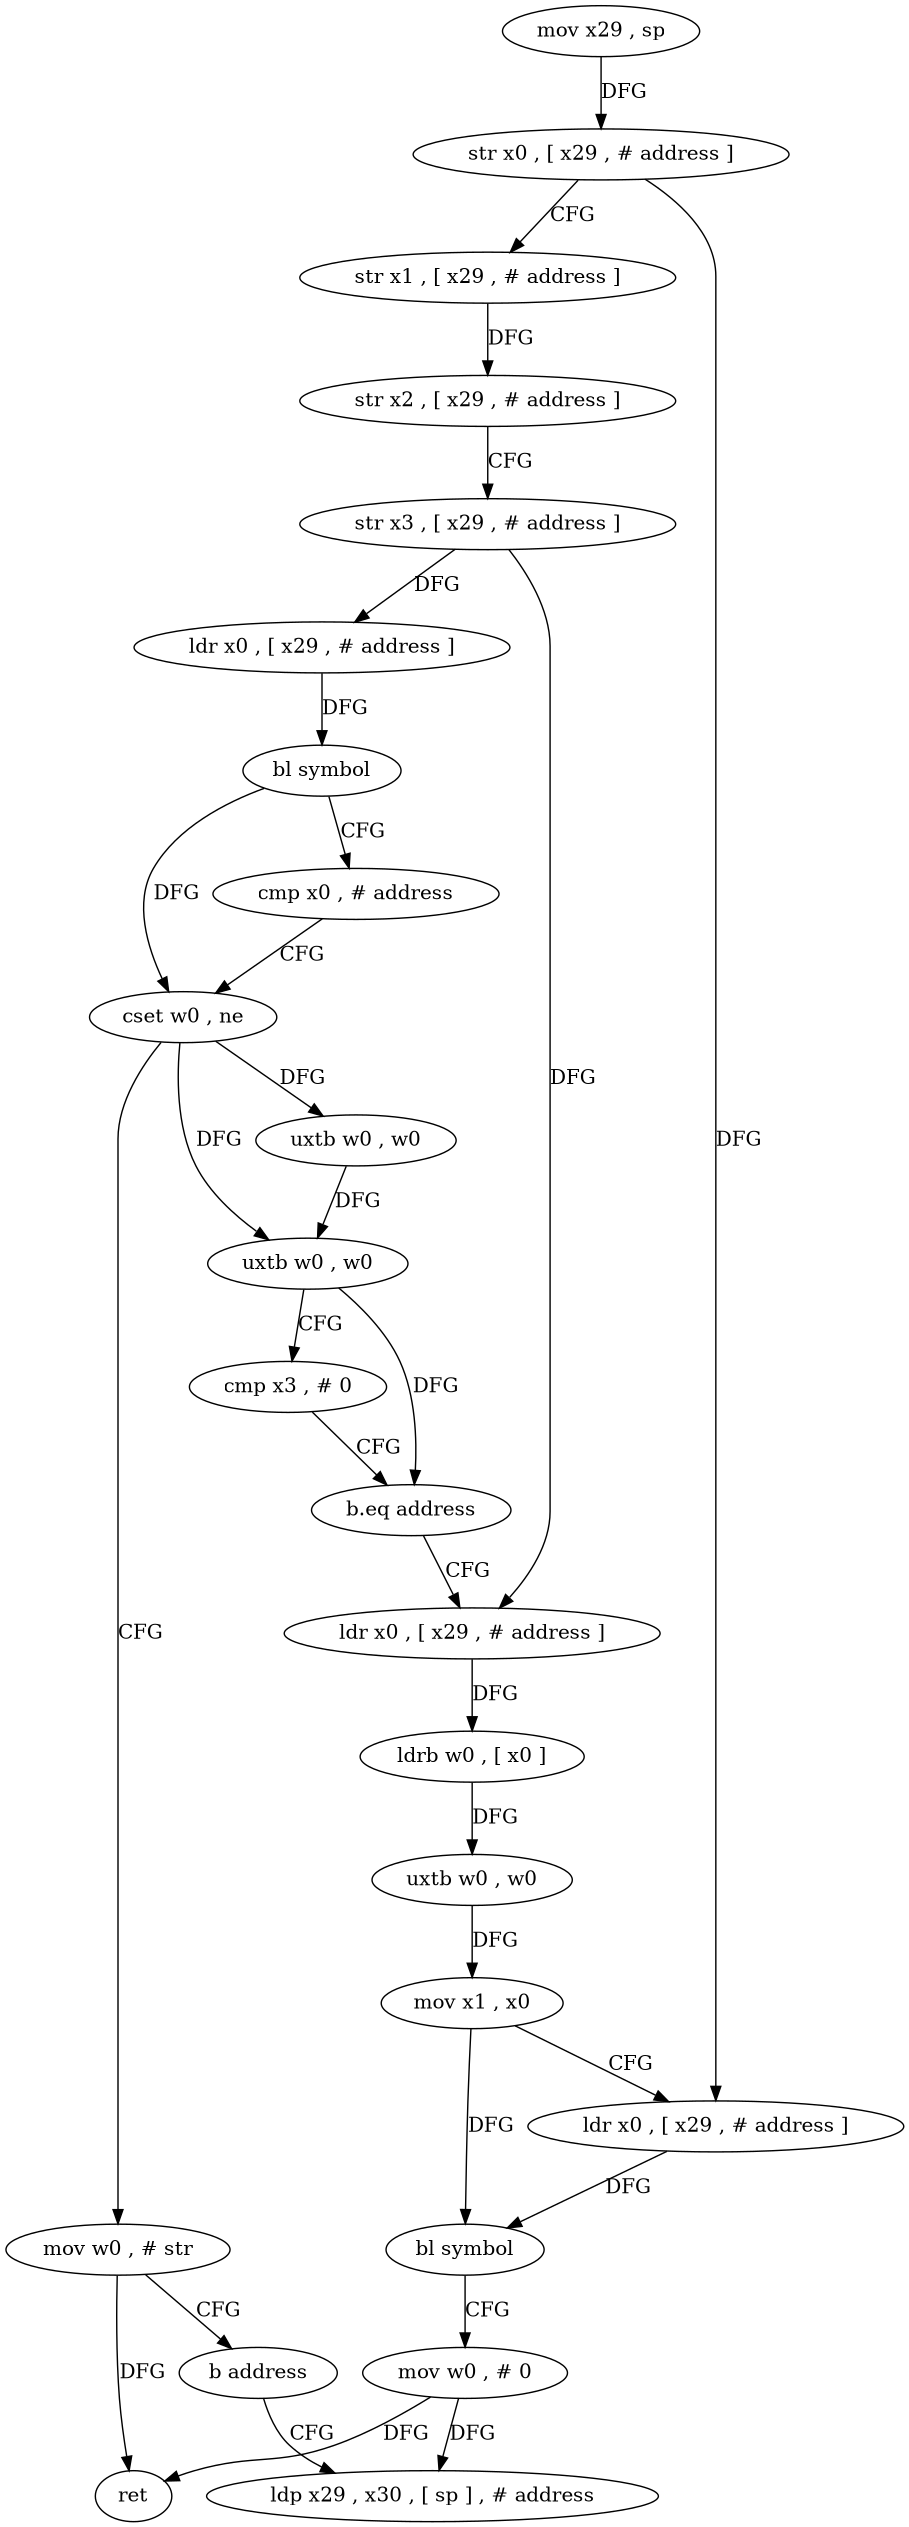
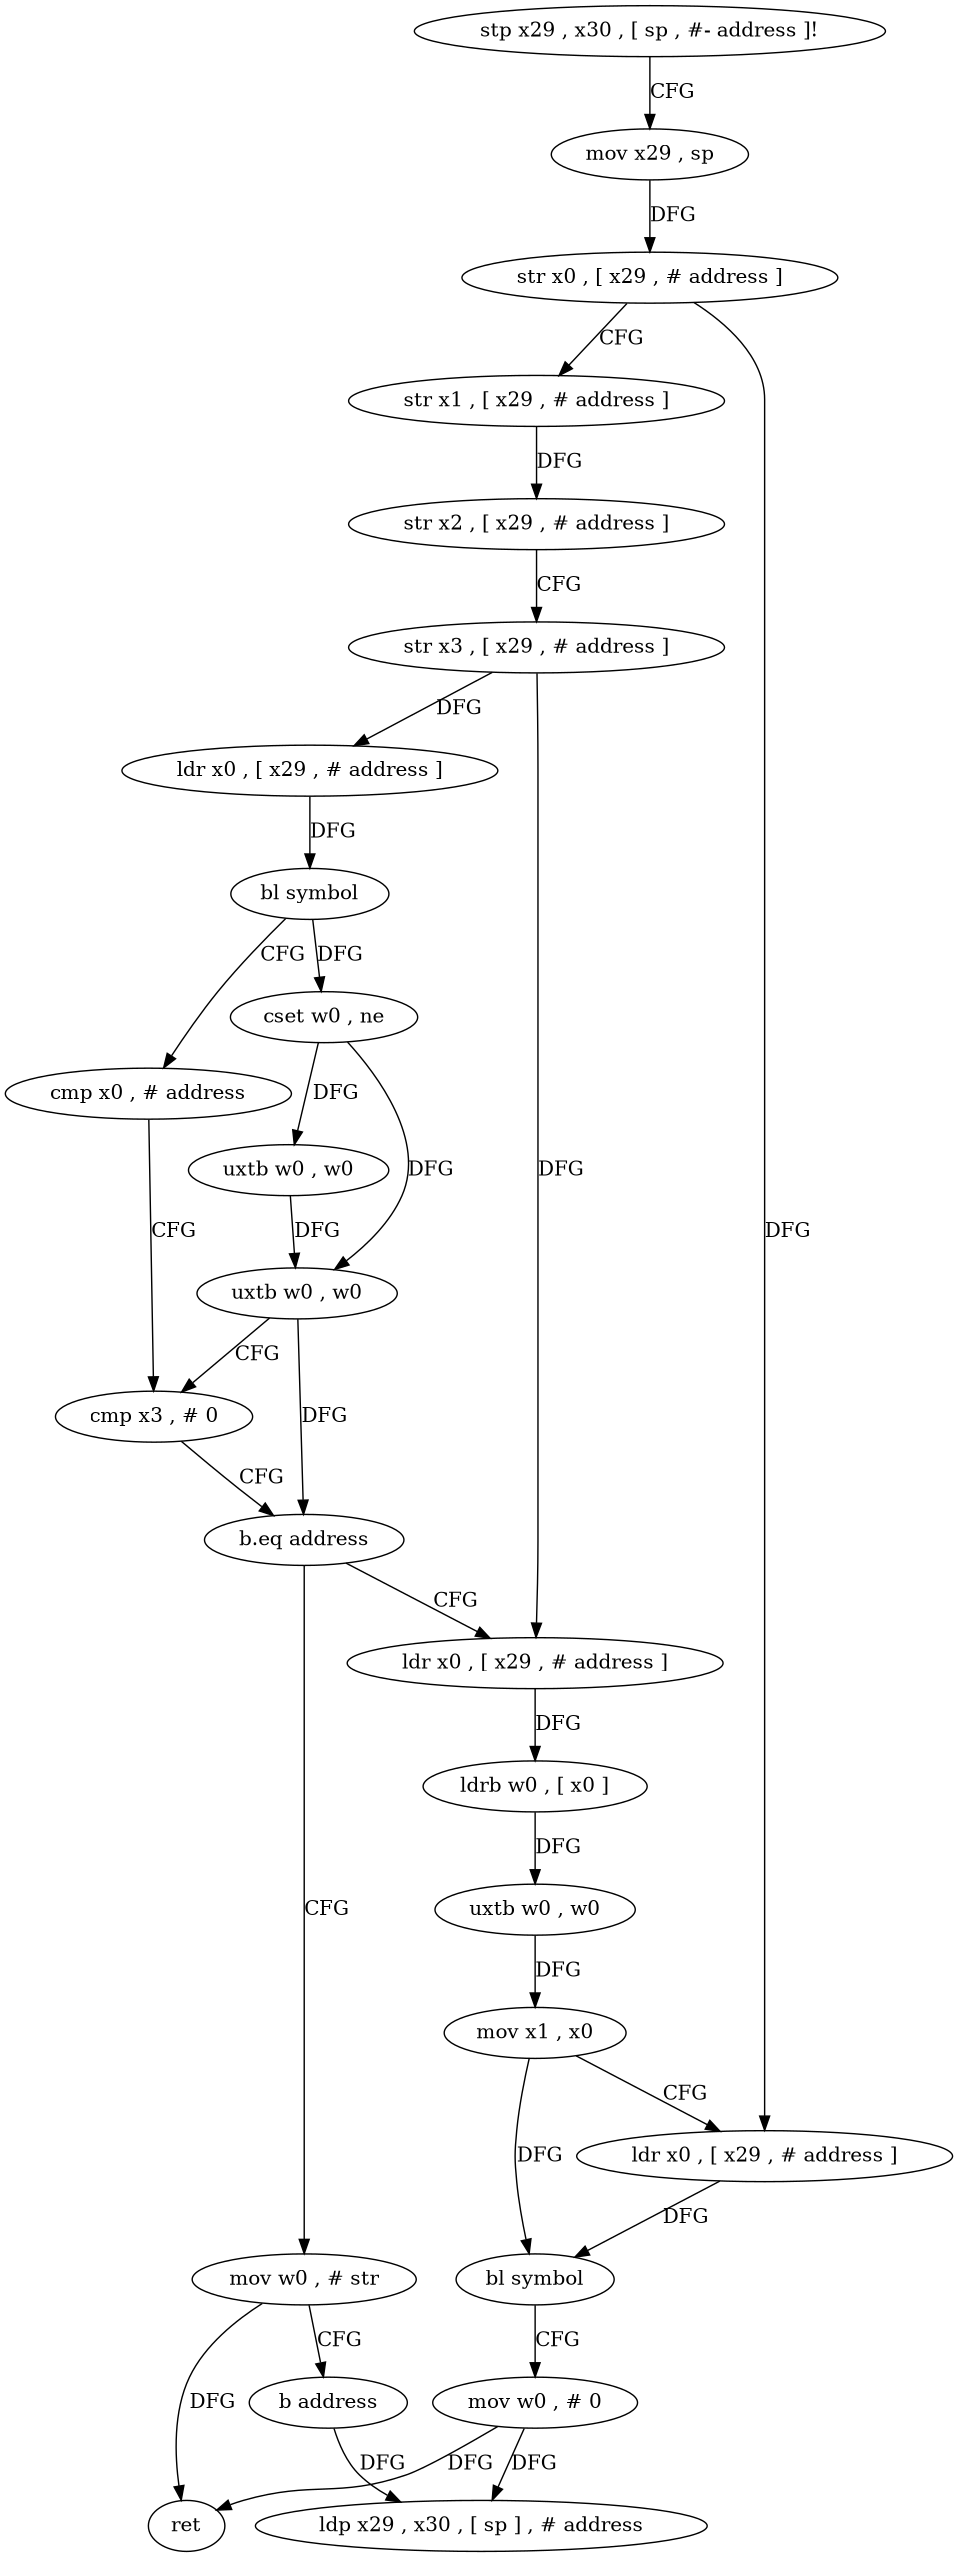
none -> (650, 31)
(275, 952) -> (151, 1248)
(118, 1620) -> (304, 1902)
(312, 2435) -> (383, 2464)
